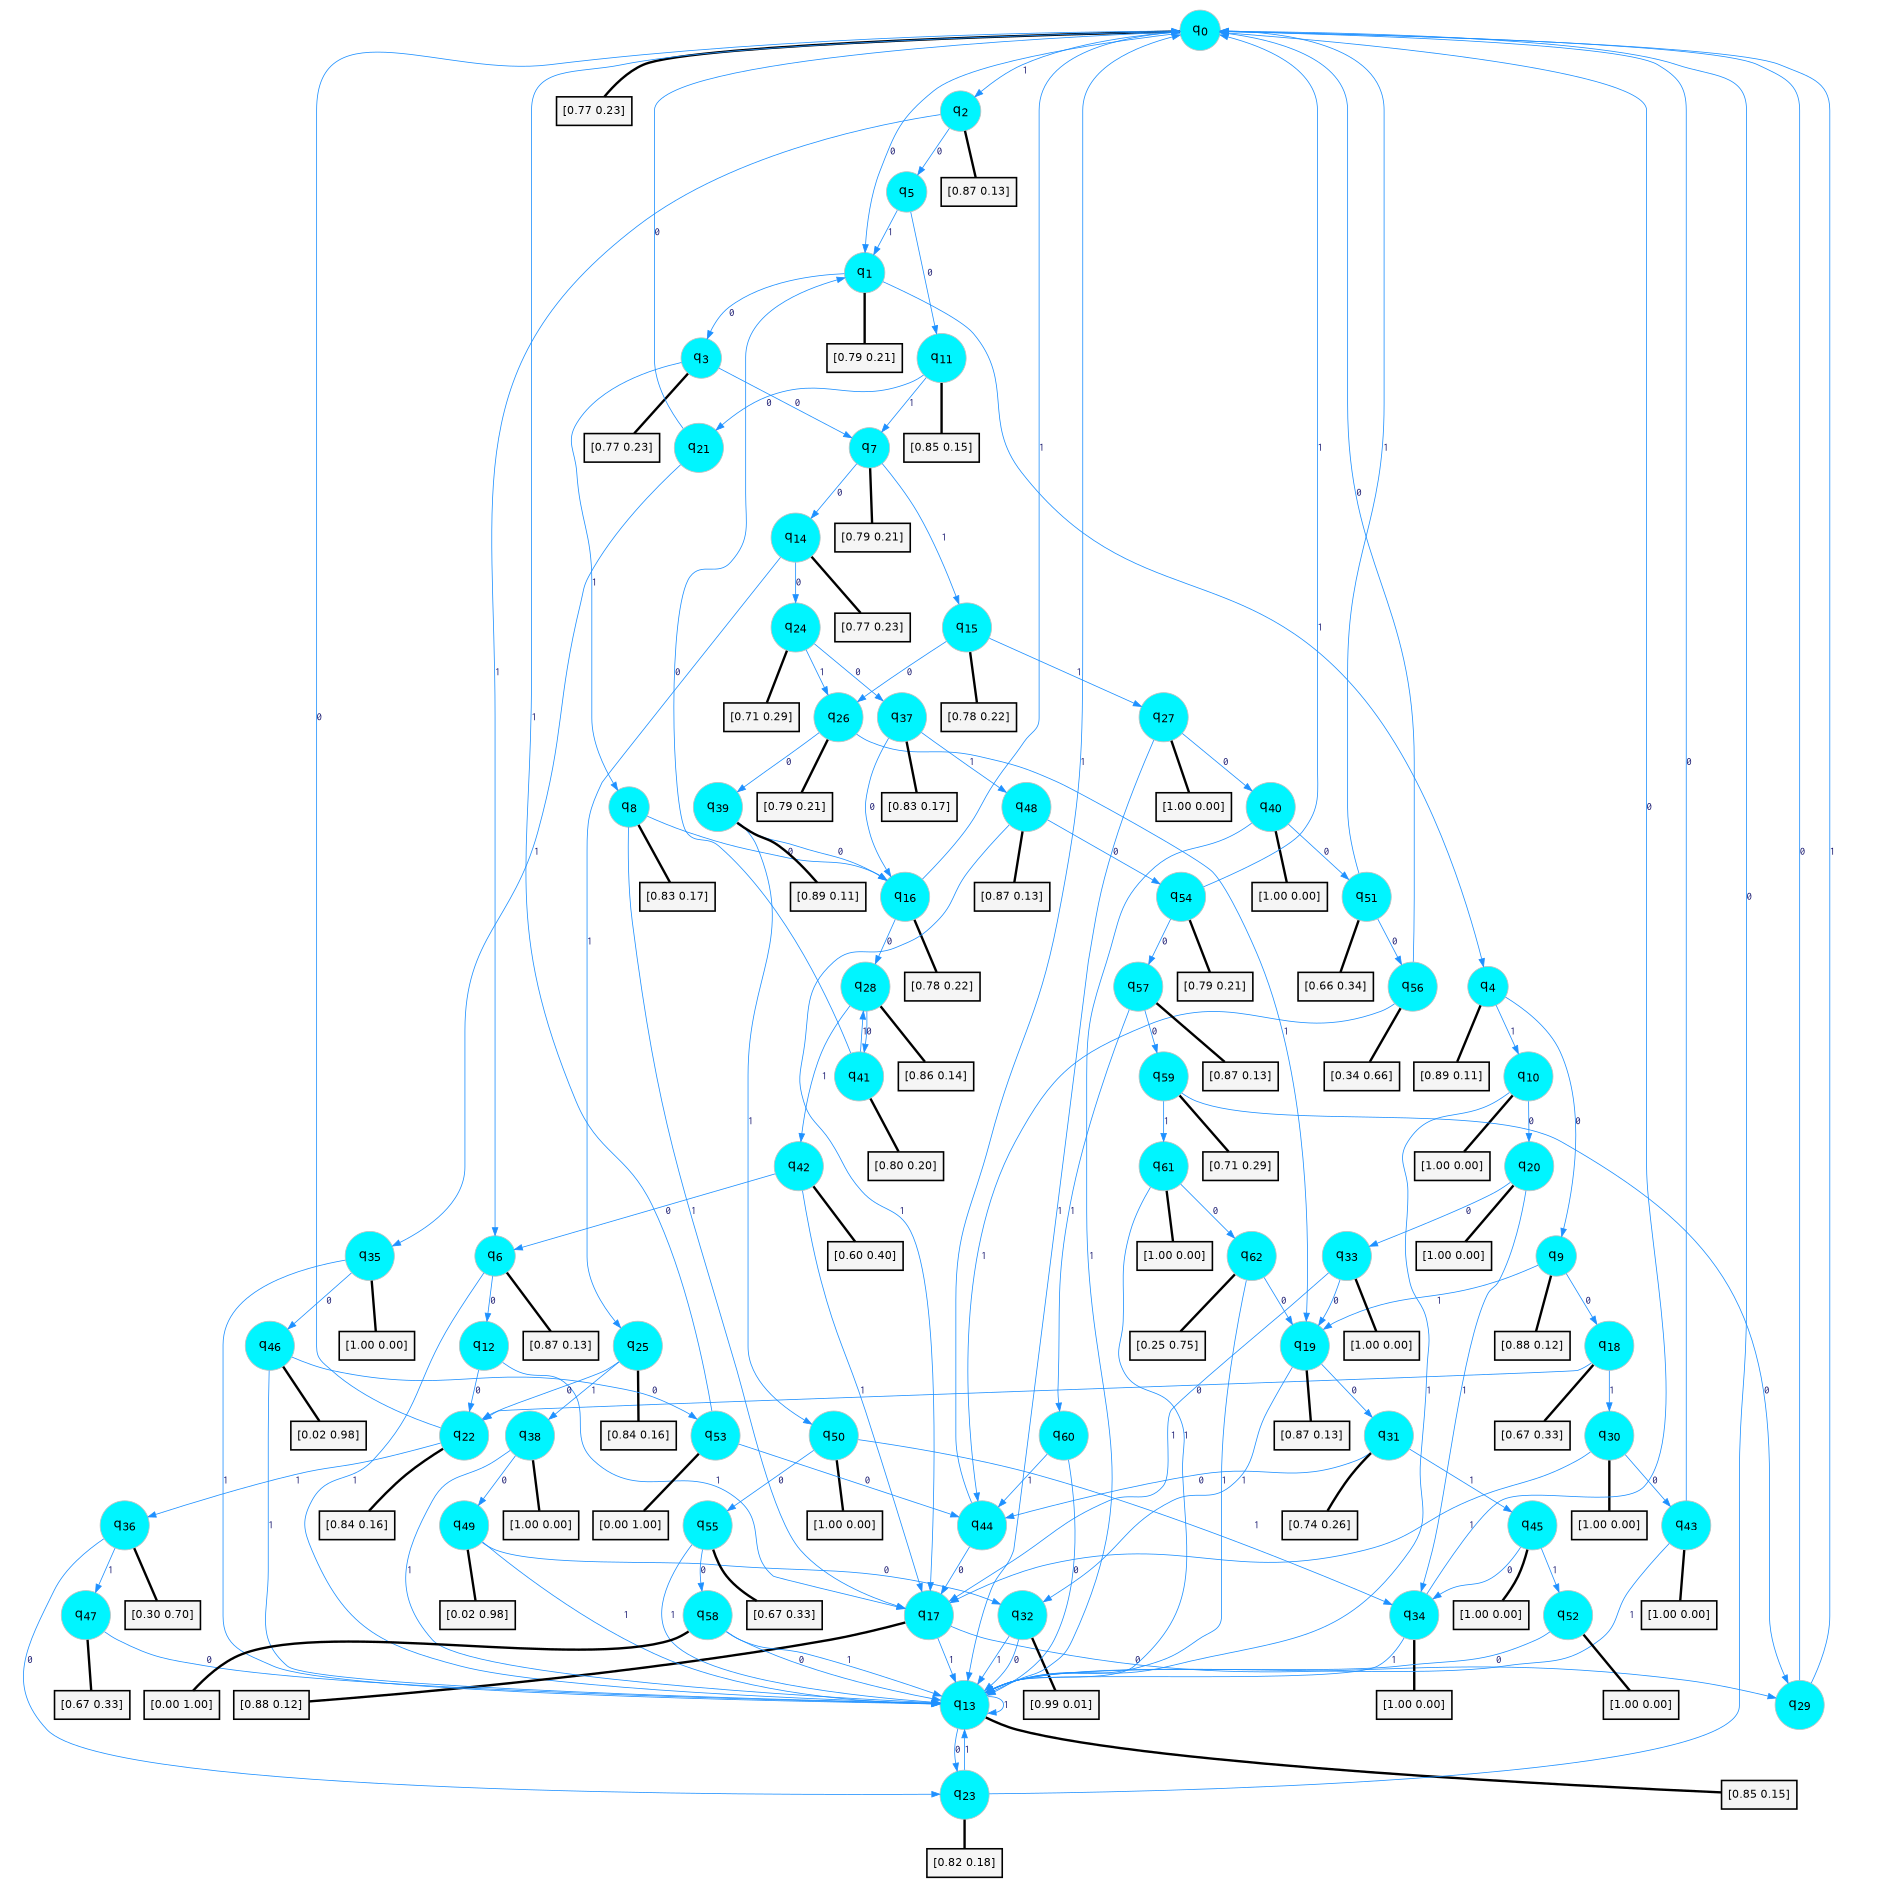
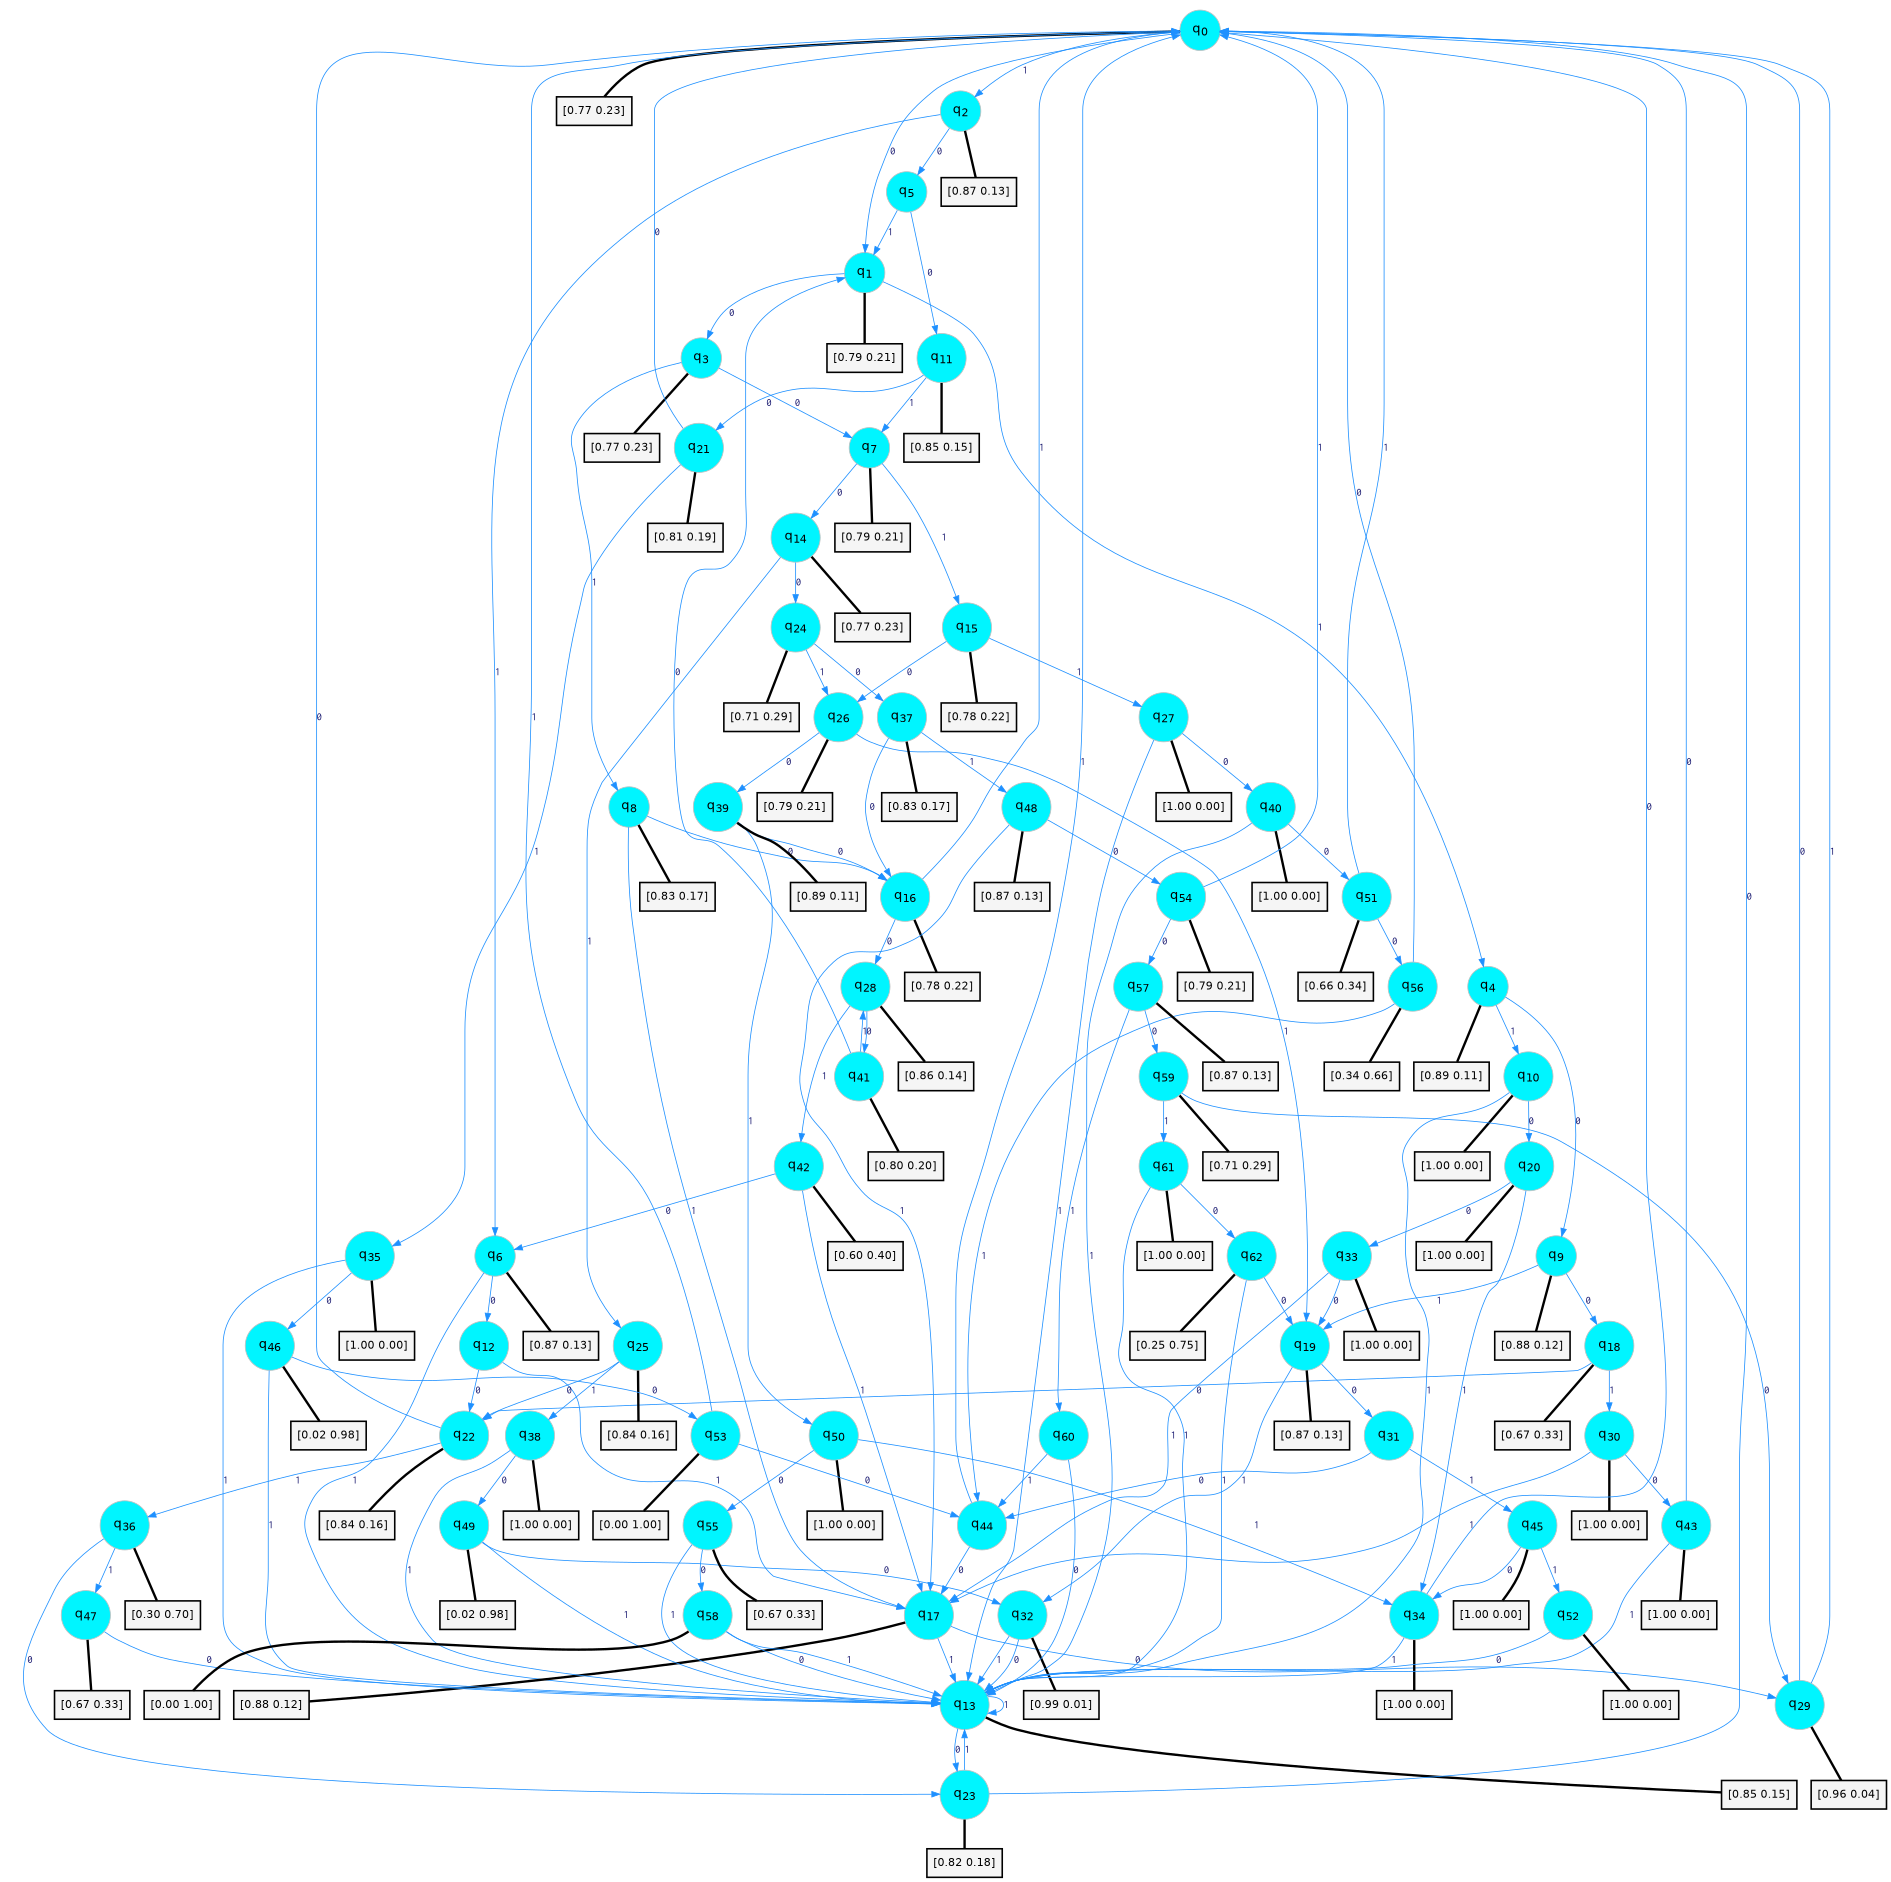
none -> (685, 538)
(1320, 1525) -> none
none -> (1849, 1795)
